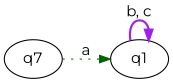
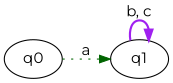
(33, 59) -> (33, 59)
